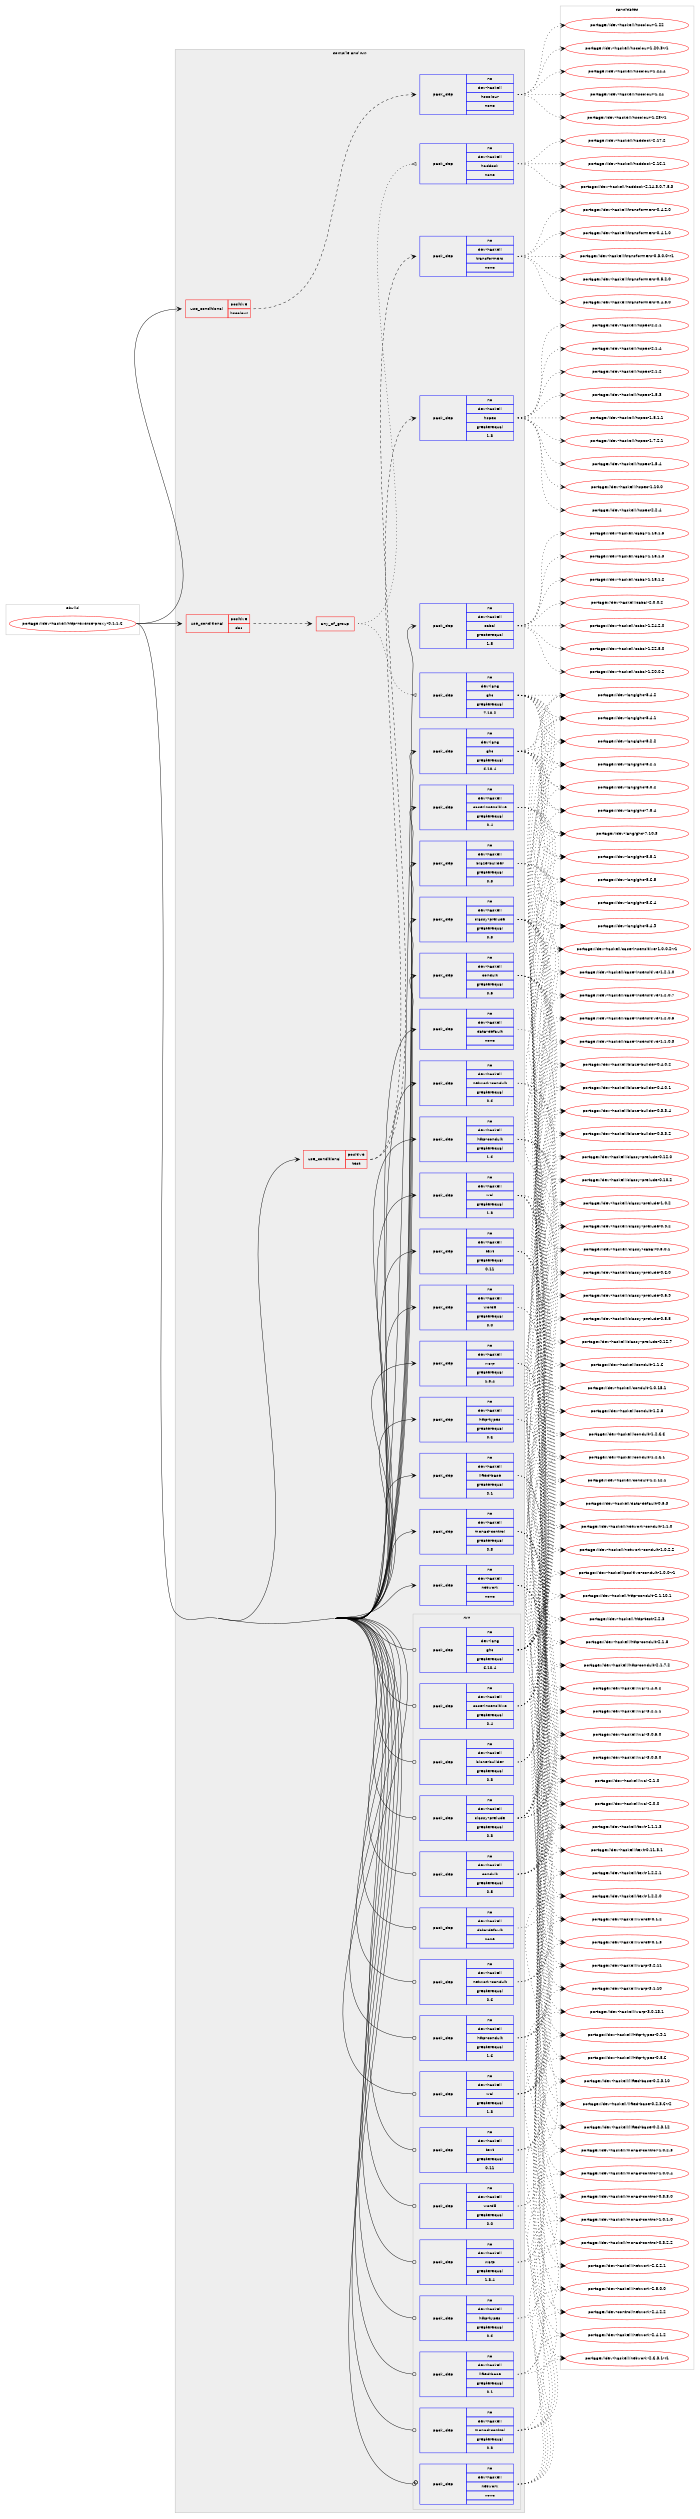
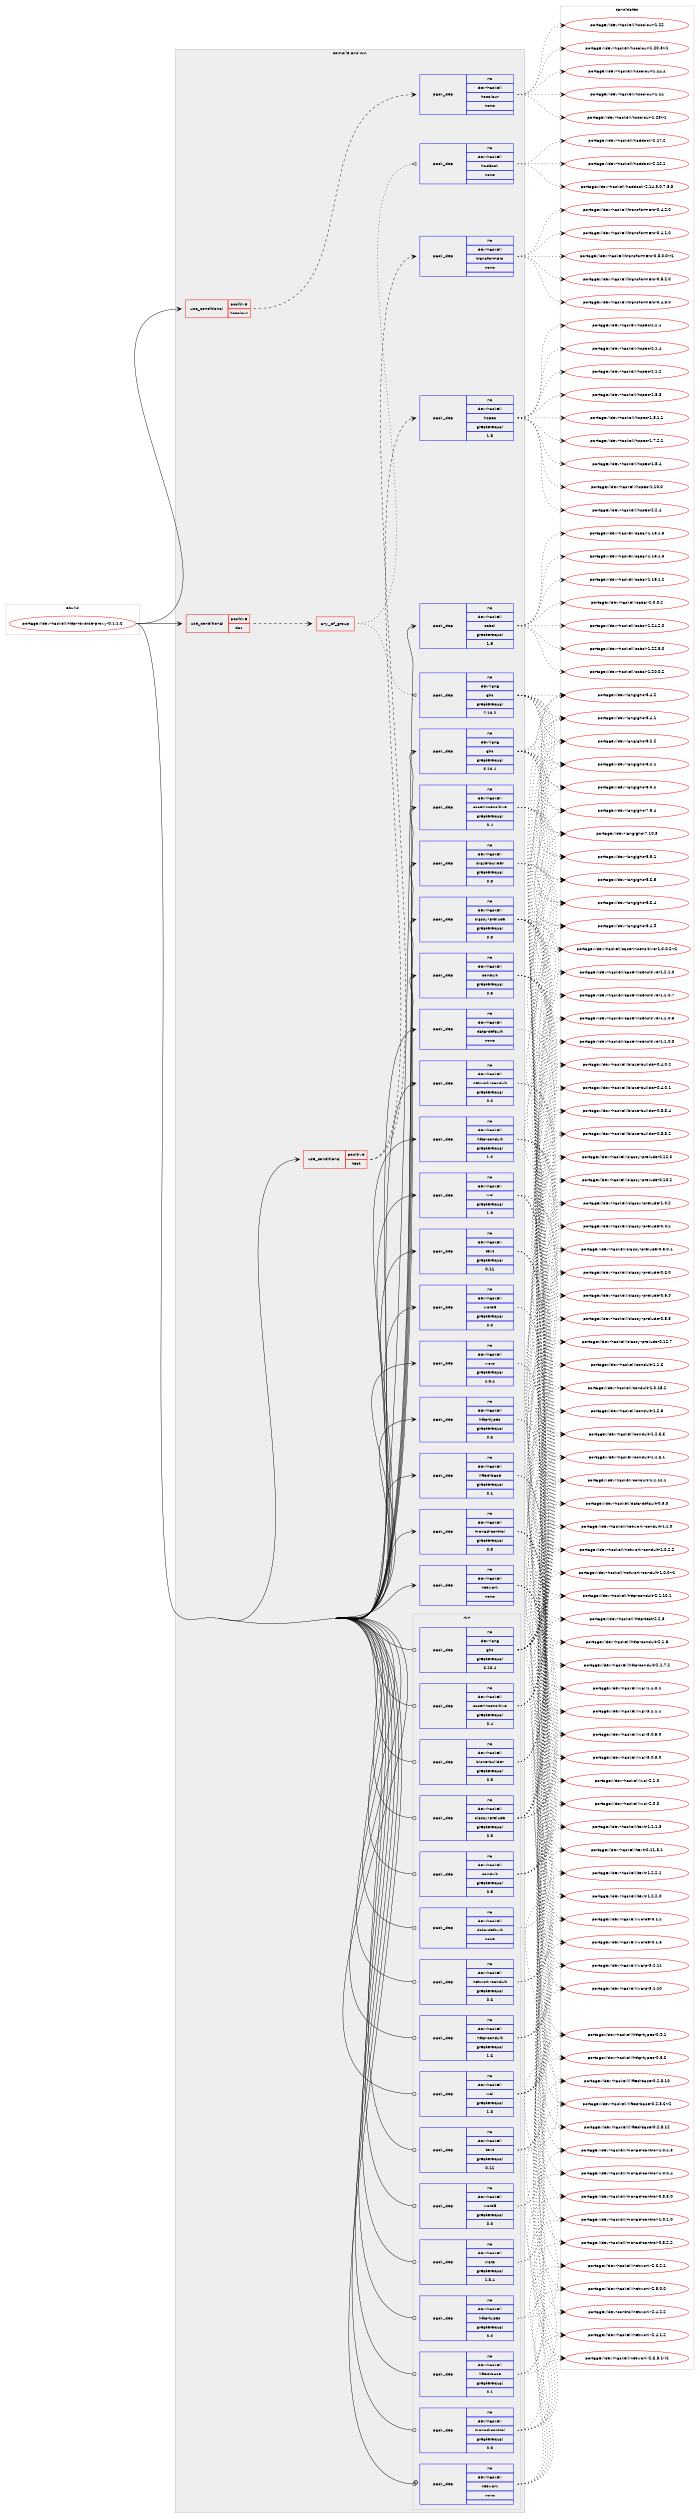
(627, 1250) -> (627, 1250)
(627, 1573) -> (627, 1573)
(627, 2012) -> none
